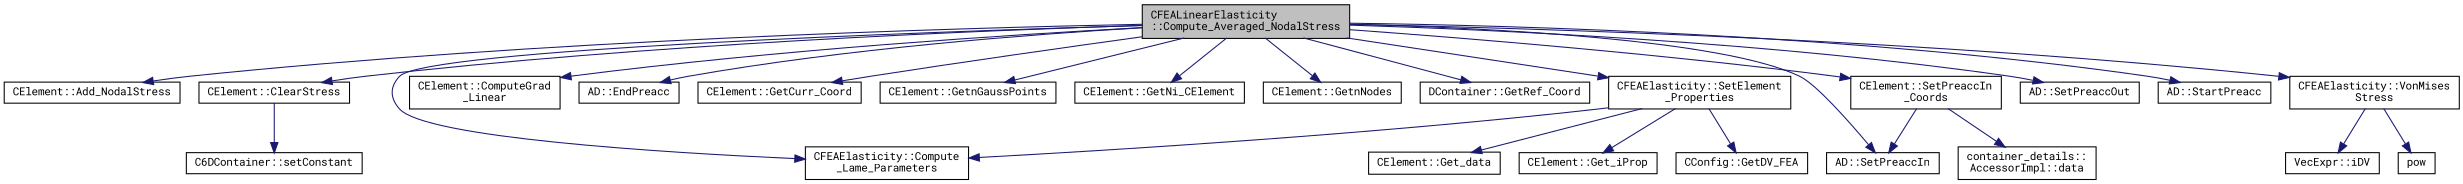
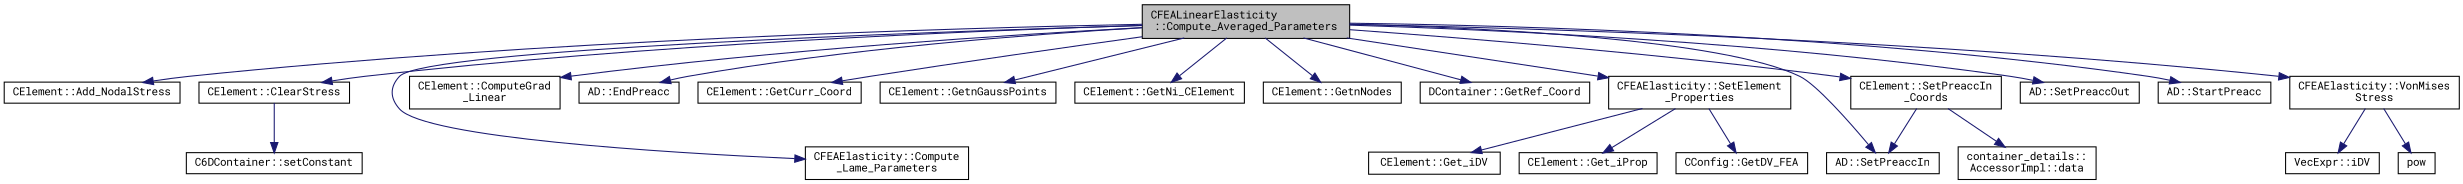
(1246, 22) -> (1246, 22)
(1294, 137) -> none
(1434, 163) -> (1434, 163)
